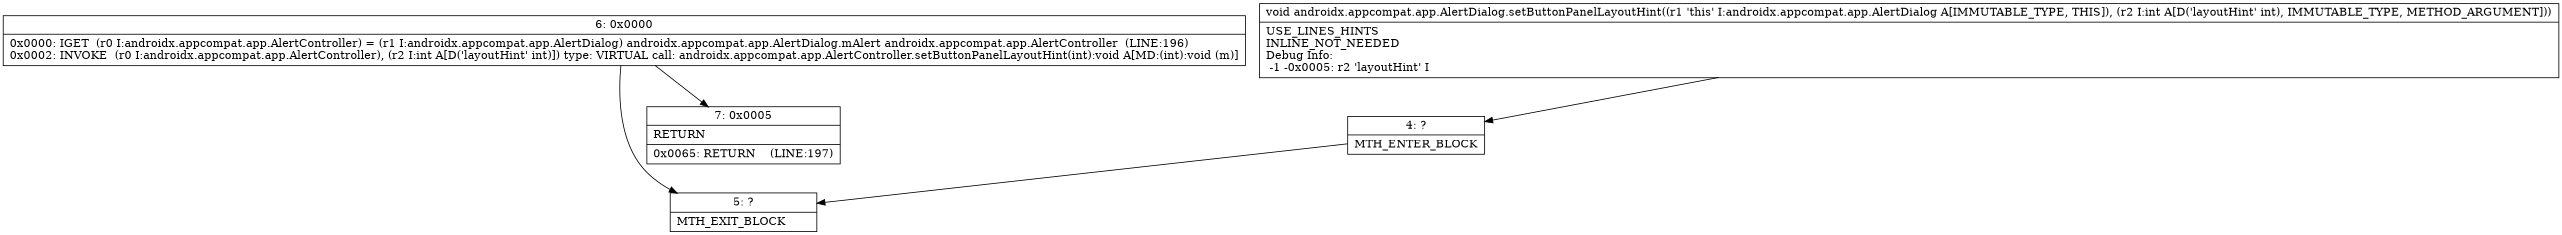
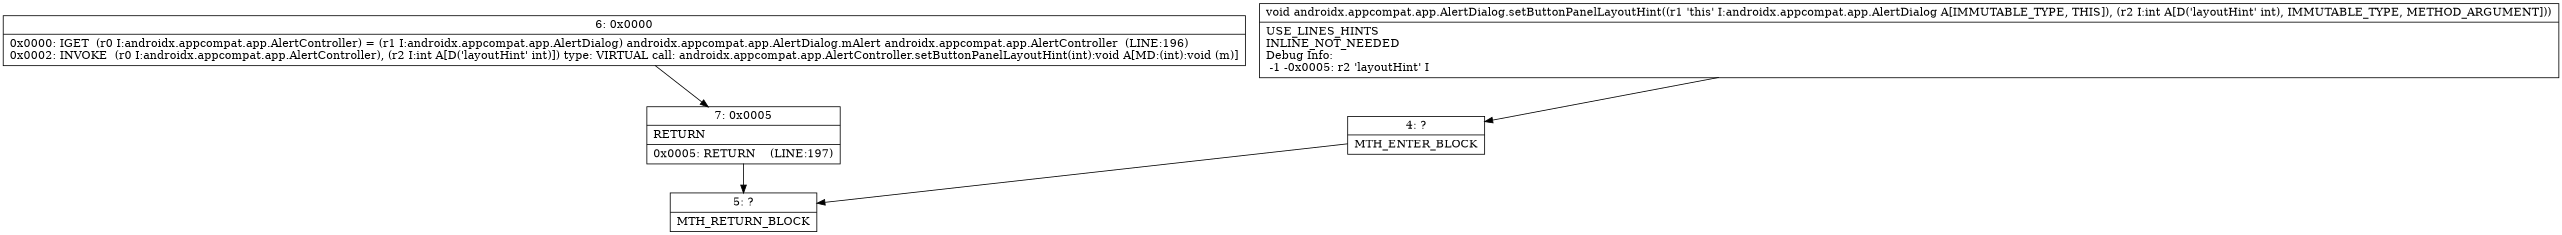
(626, 136) -> (744, 174)
(744, 154) -> (744, 154)
(731, 222) -> (744, 222)
